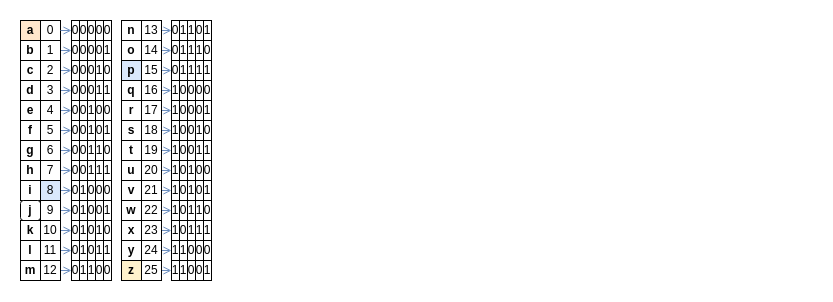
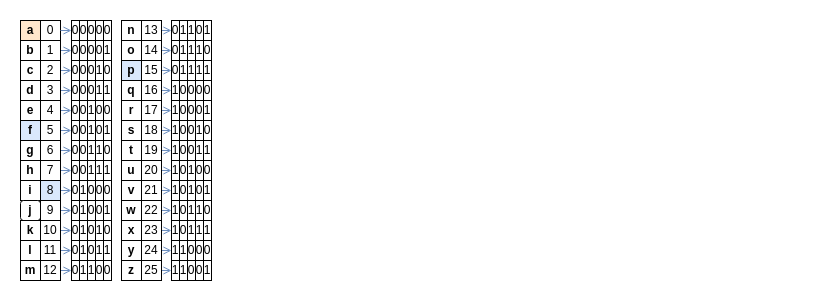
(31, 131) -> (31, 131)
(132, 271) -> (132, 271)
